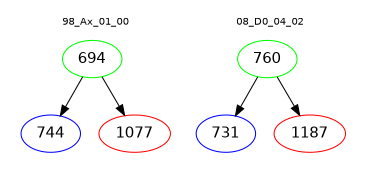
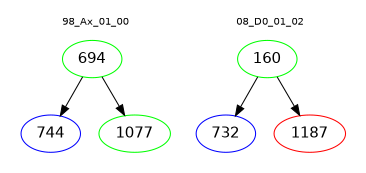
(270, 22) -> (270, 22)
(267, 59) -> (267, 59)
(135, 134) -> (135, 134)
(226, 134) -> (226, 134)
